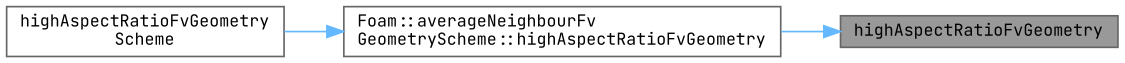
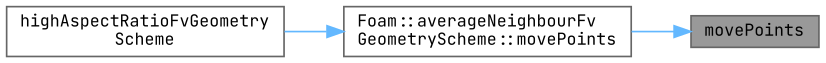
(562, 32) -> (488, 32)
(979, 32) -> (755, 32)
